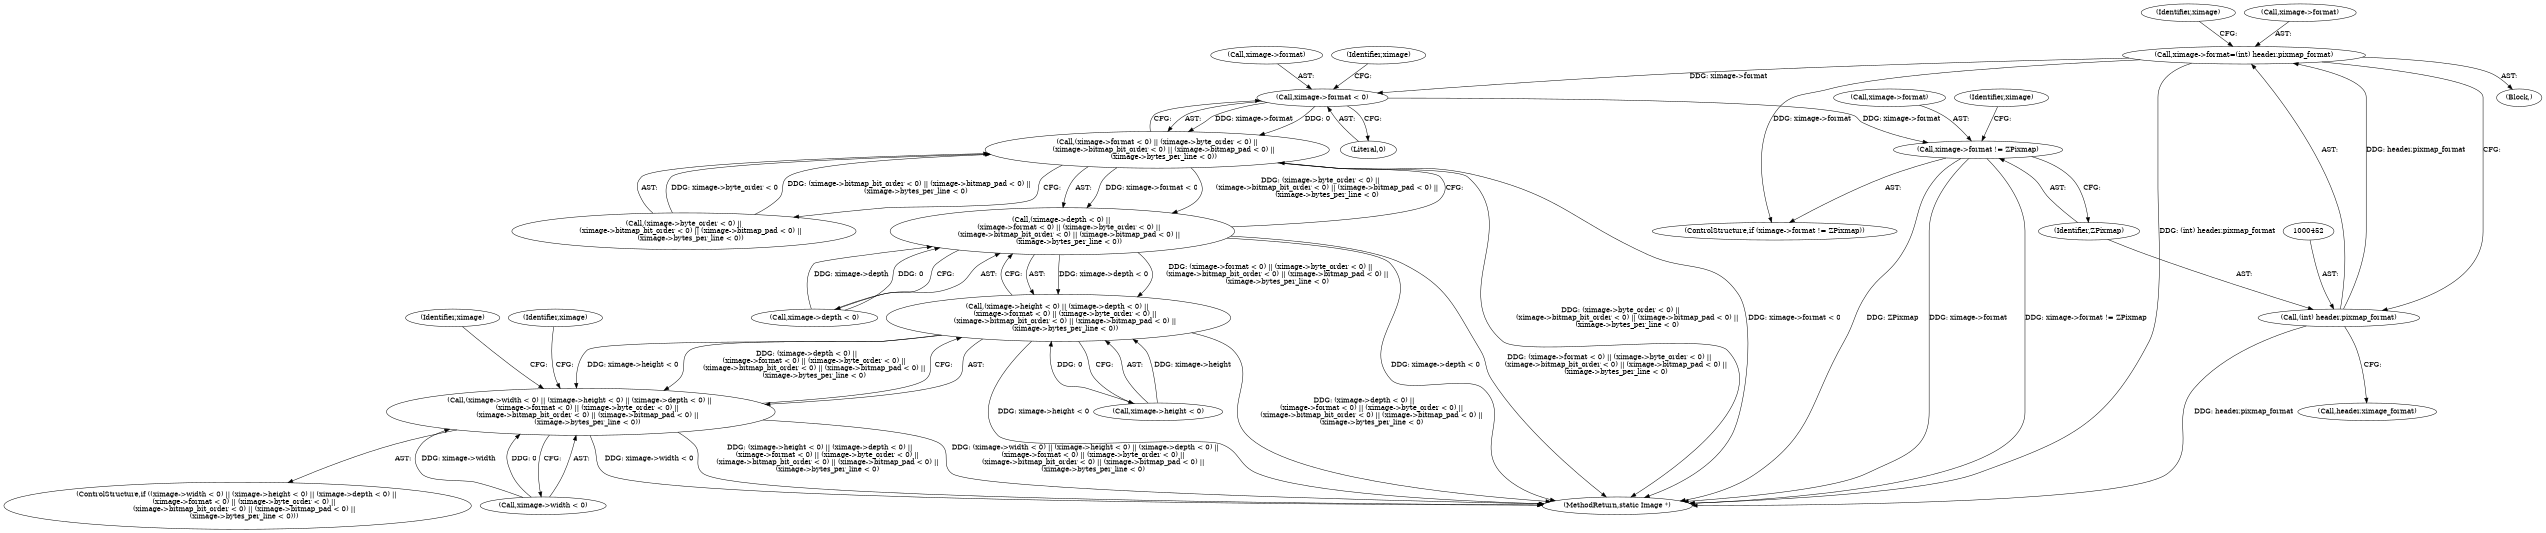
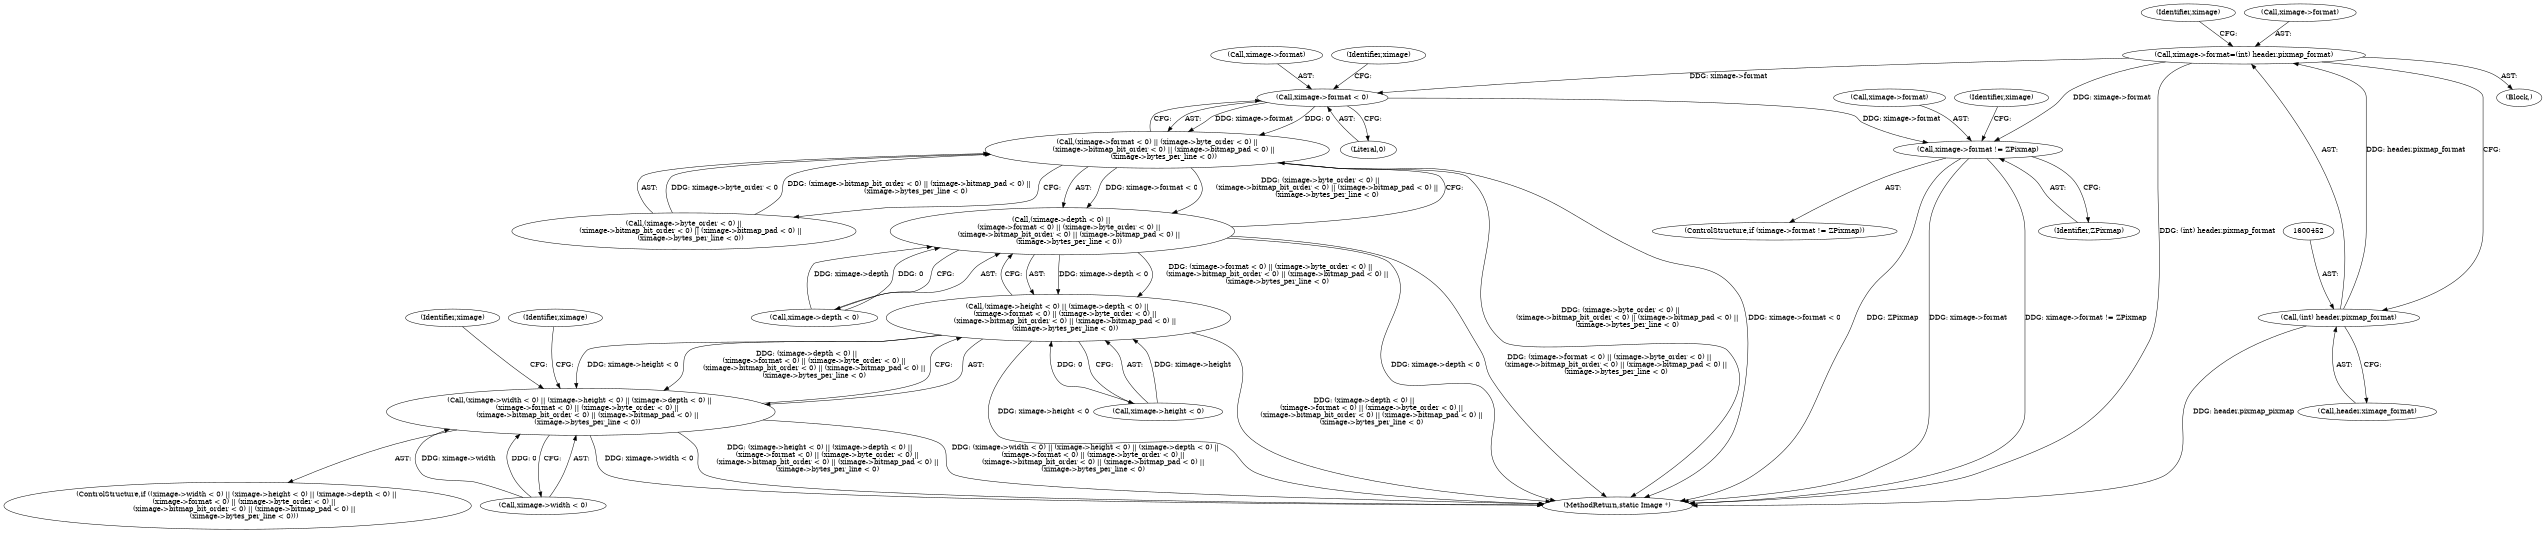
(1900, 77) -> (2076, 87)
(2309, 231) -> (2309, 231)
(2207, 276) -> (2334, 371)
(2244, 412) -> (2244, 412)
